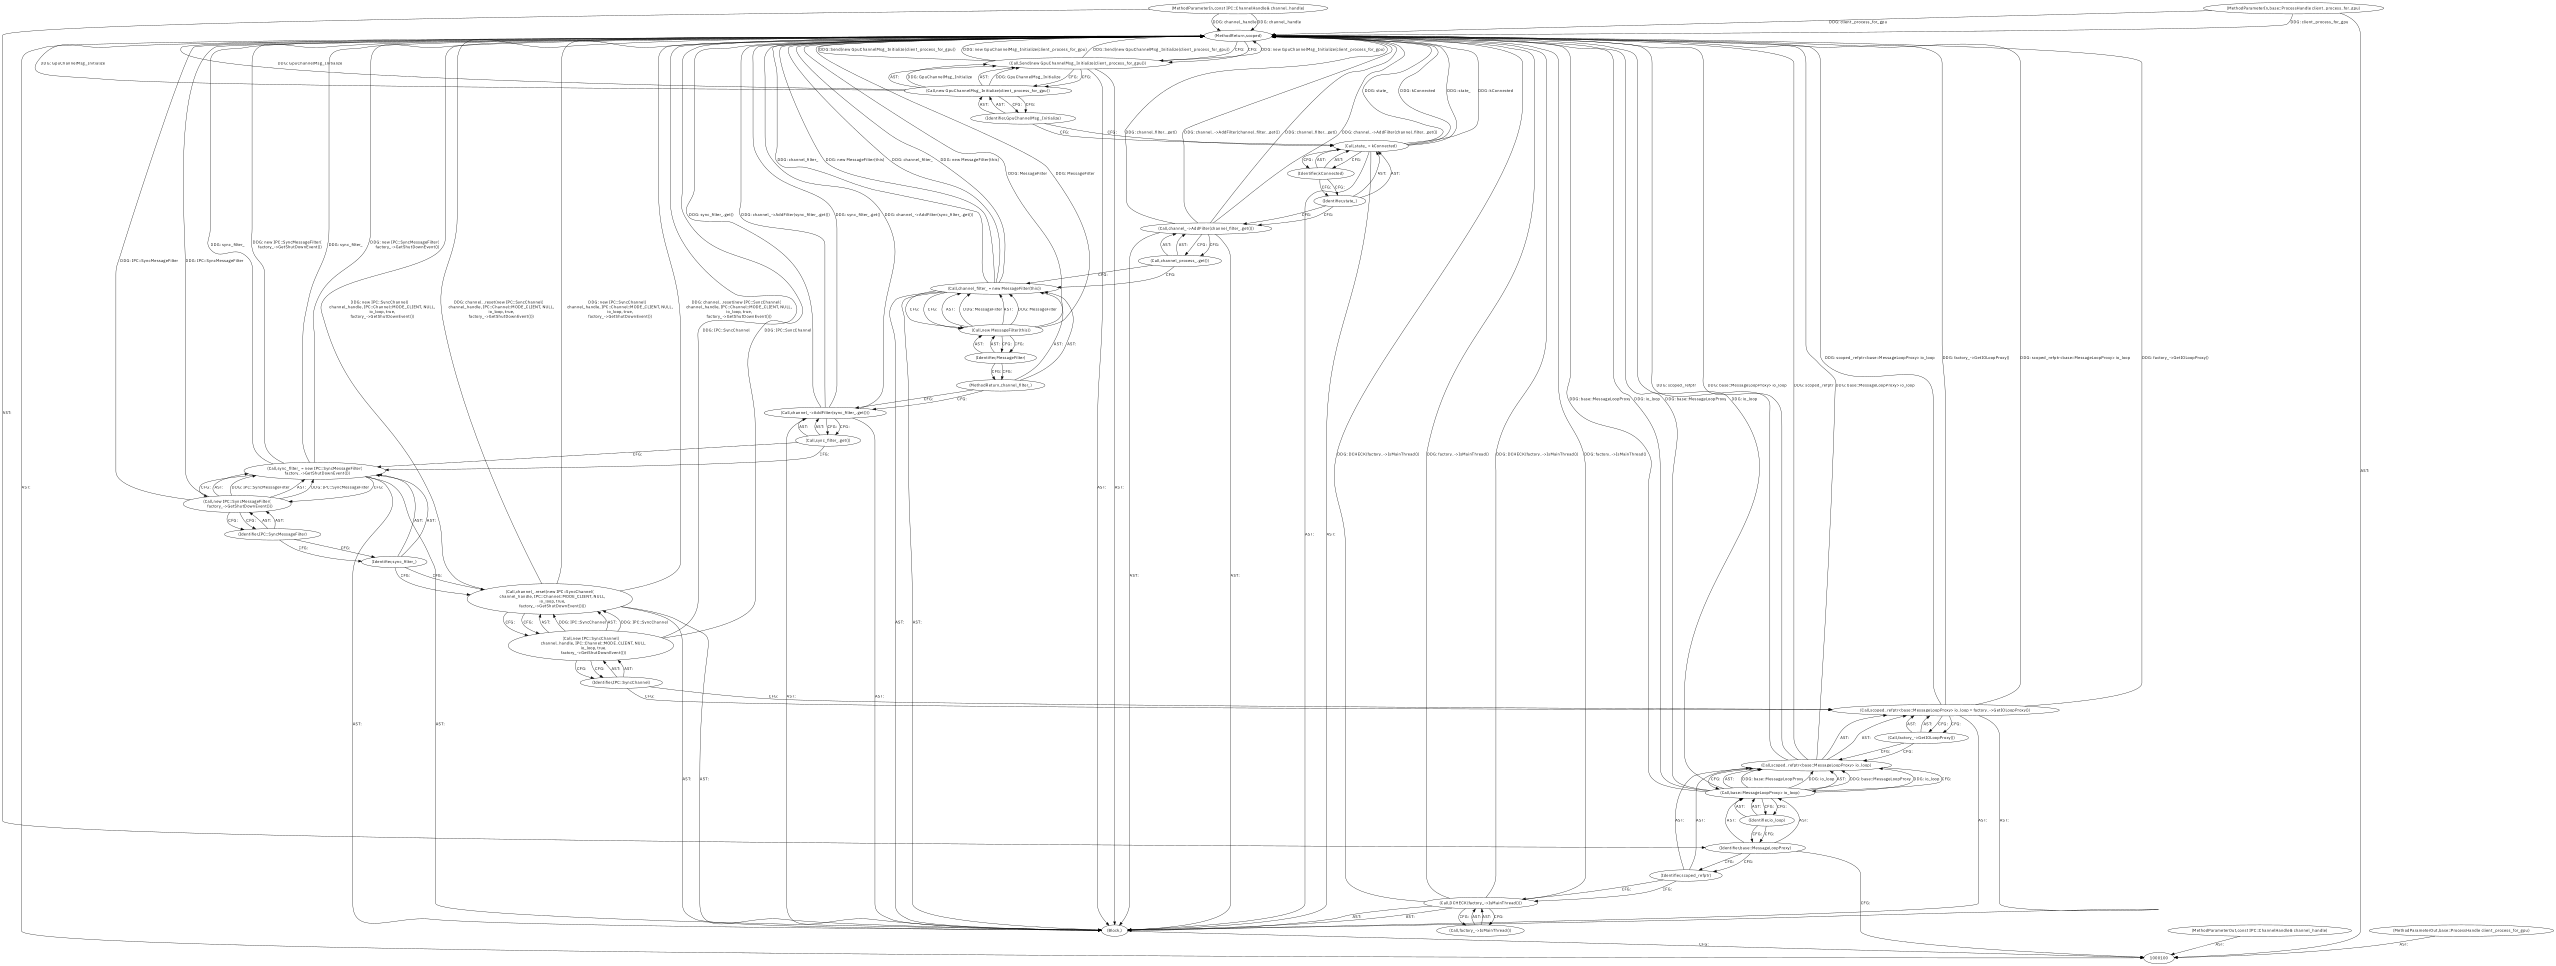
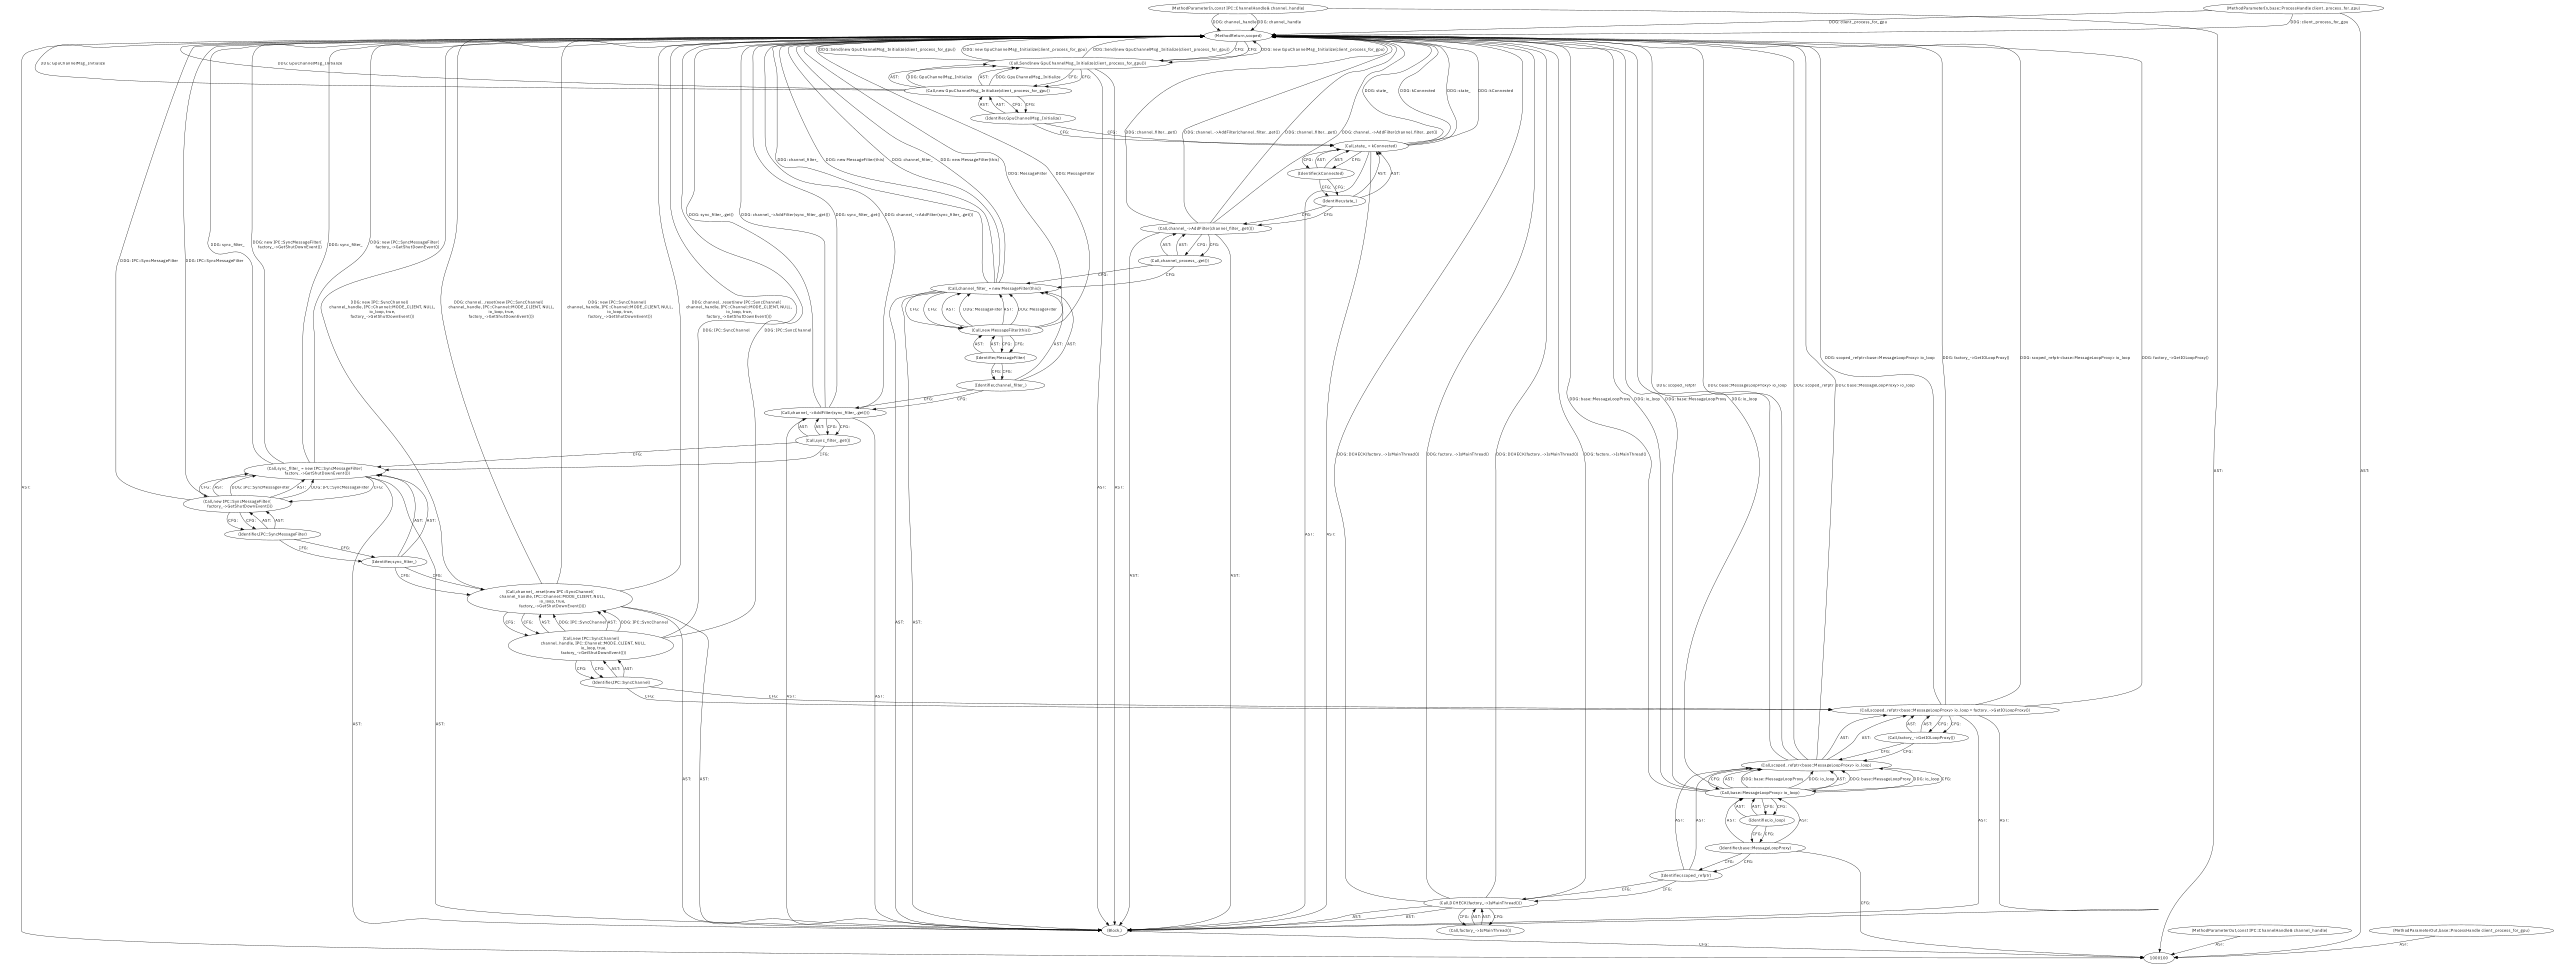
(1001, 385) -> (1001, 385)
(3, 704) -> (2218, 54)
